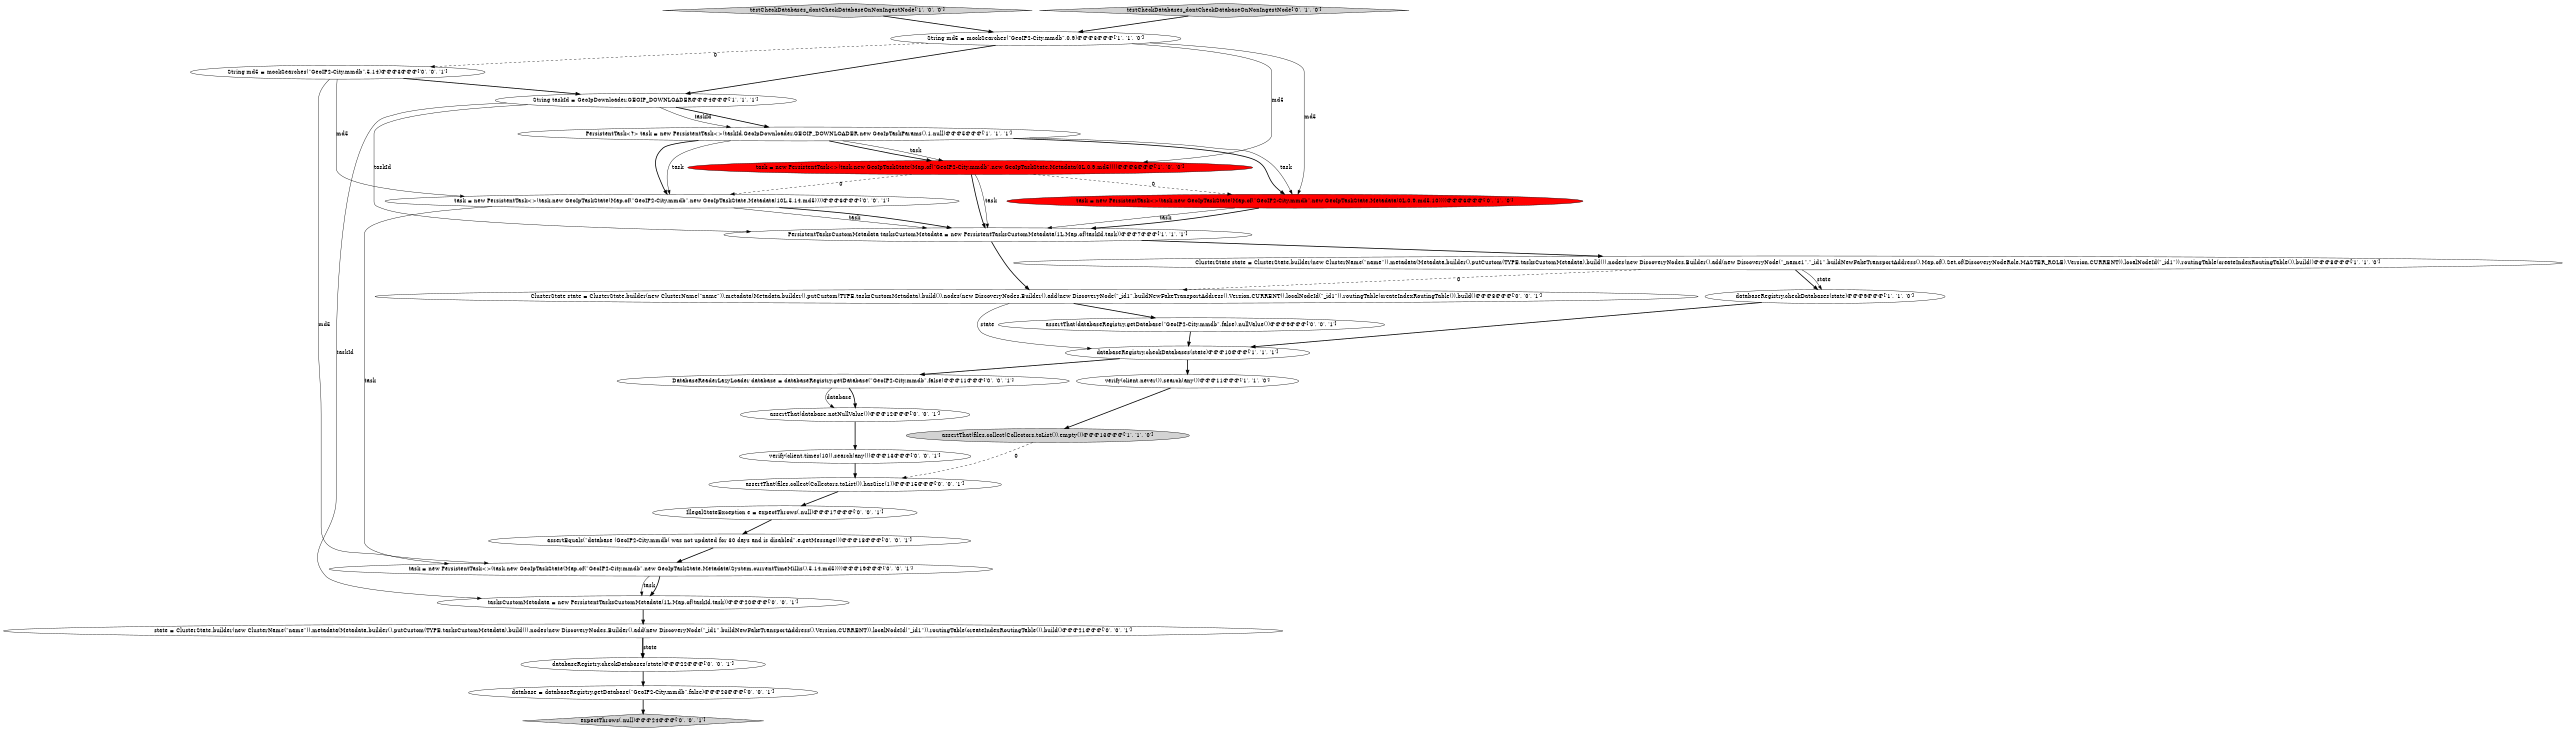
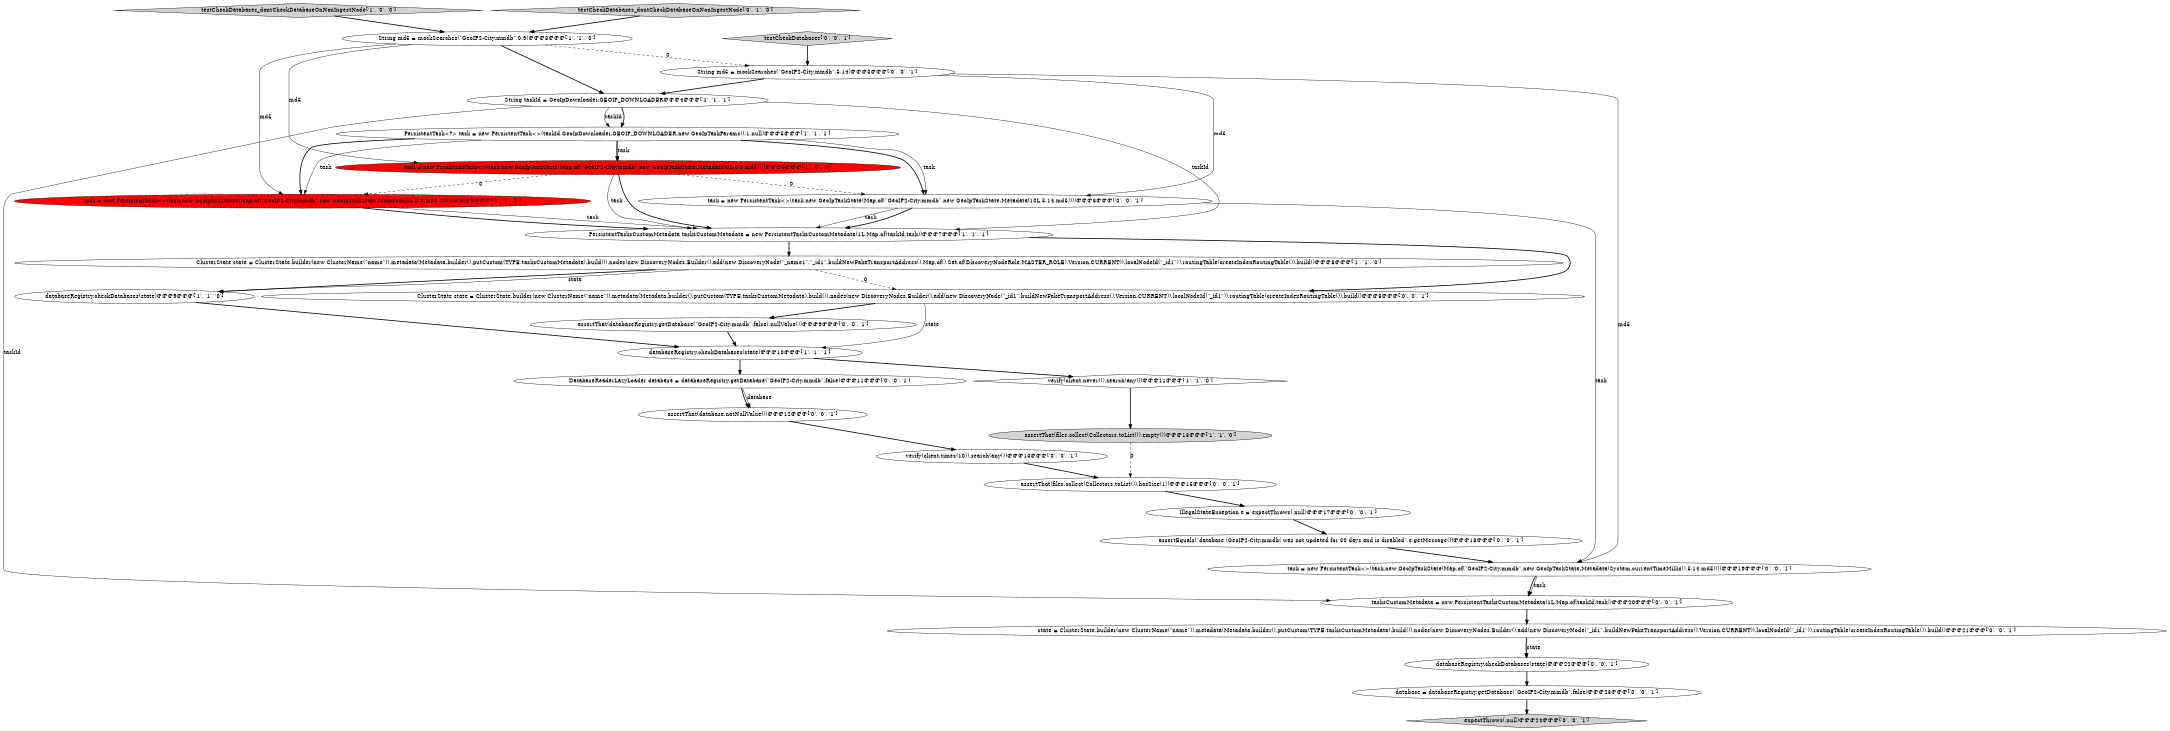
none -> (808, 39)
(1188, 381) -> (1130, 381)
